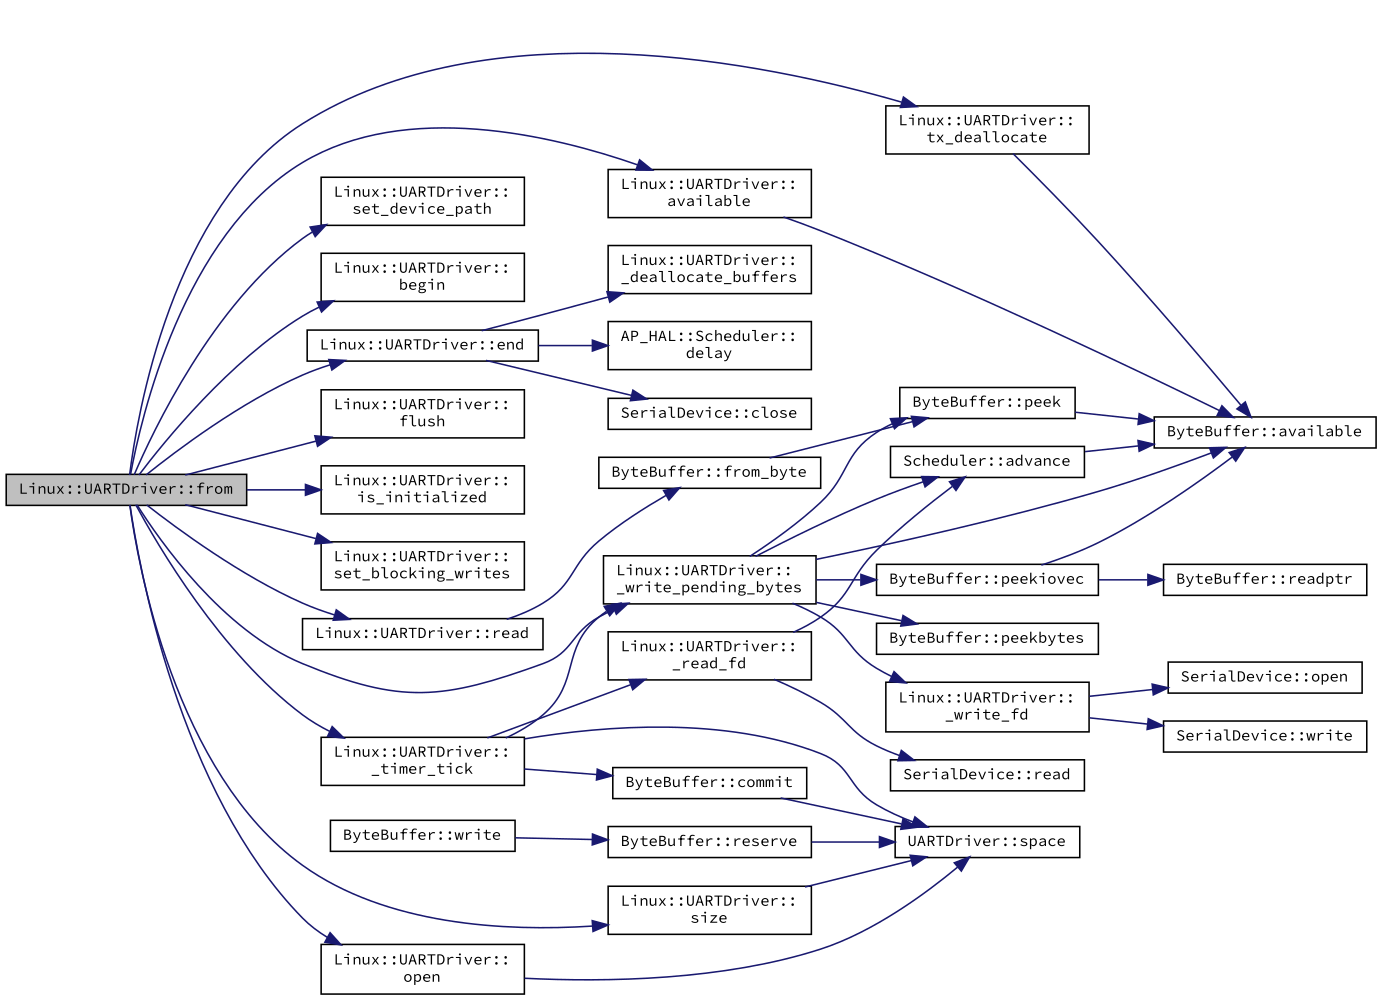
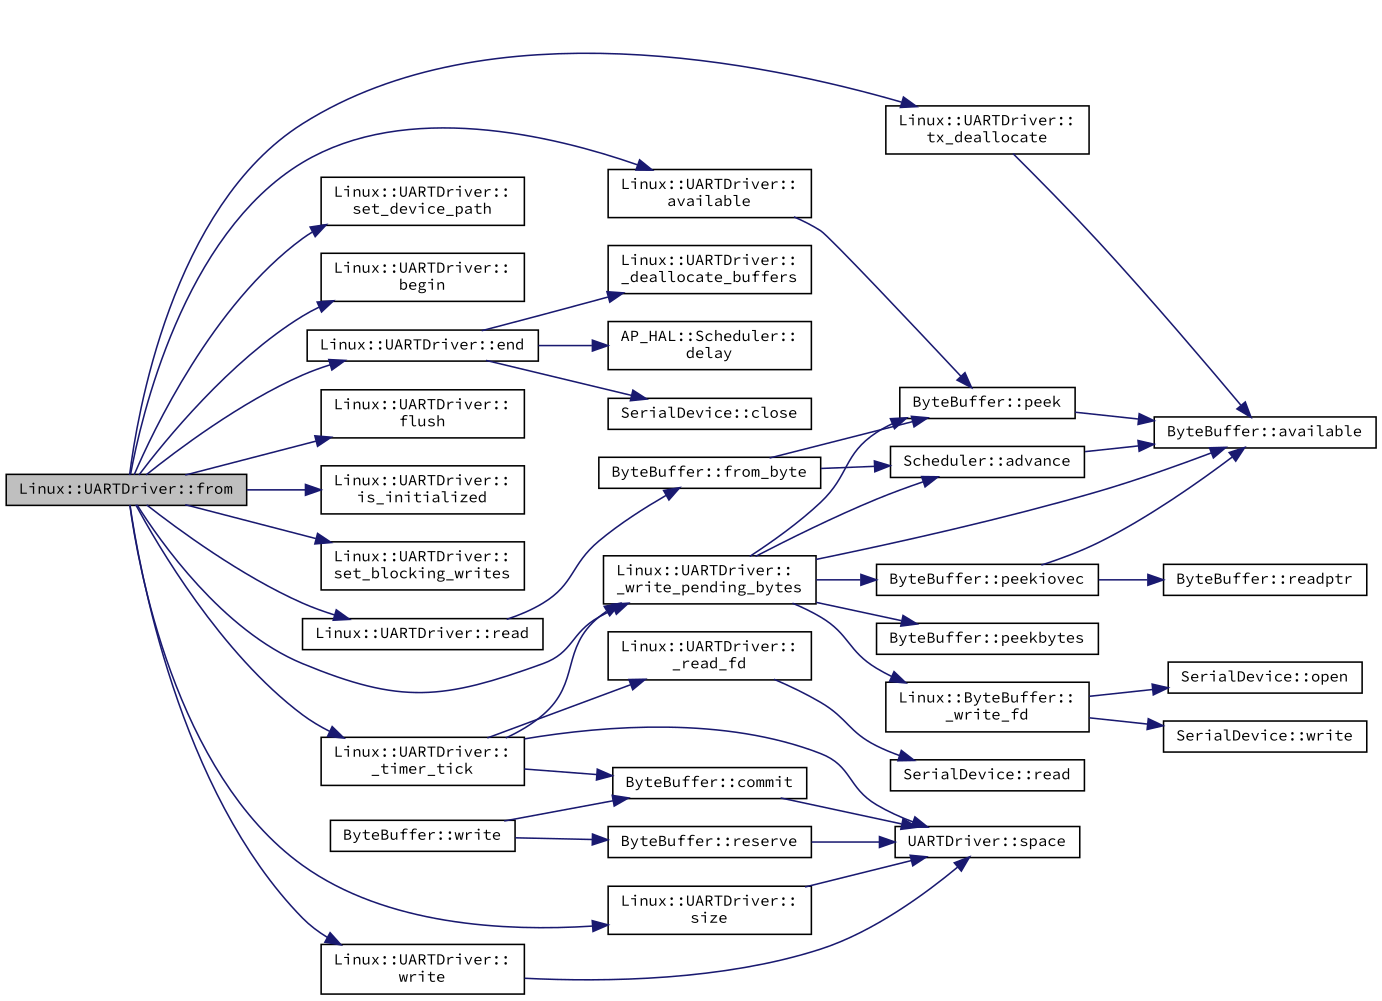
(1004, 309) -> (881, 292)
(870, 558) -> (857, 467)
(987, 707) -> (987, 707)
none -> (559, 811)
(423, 969) -> (423, 969)
